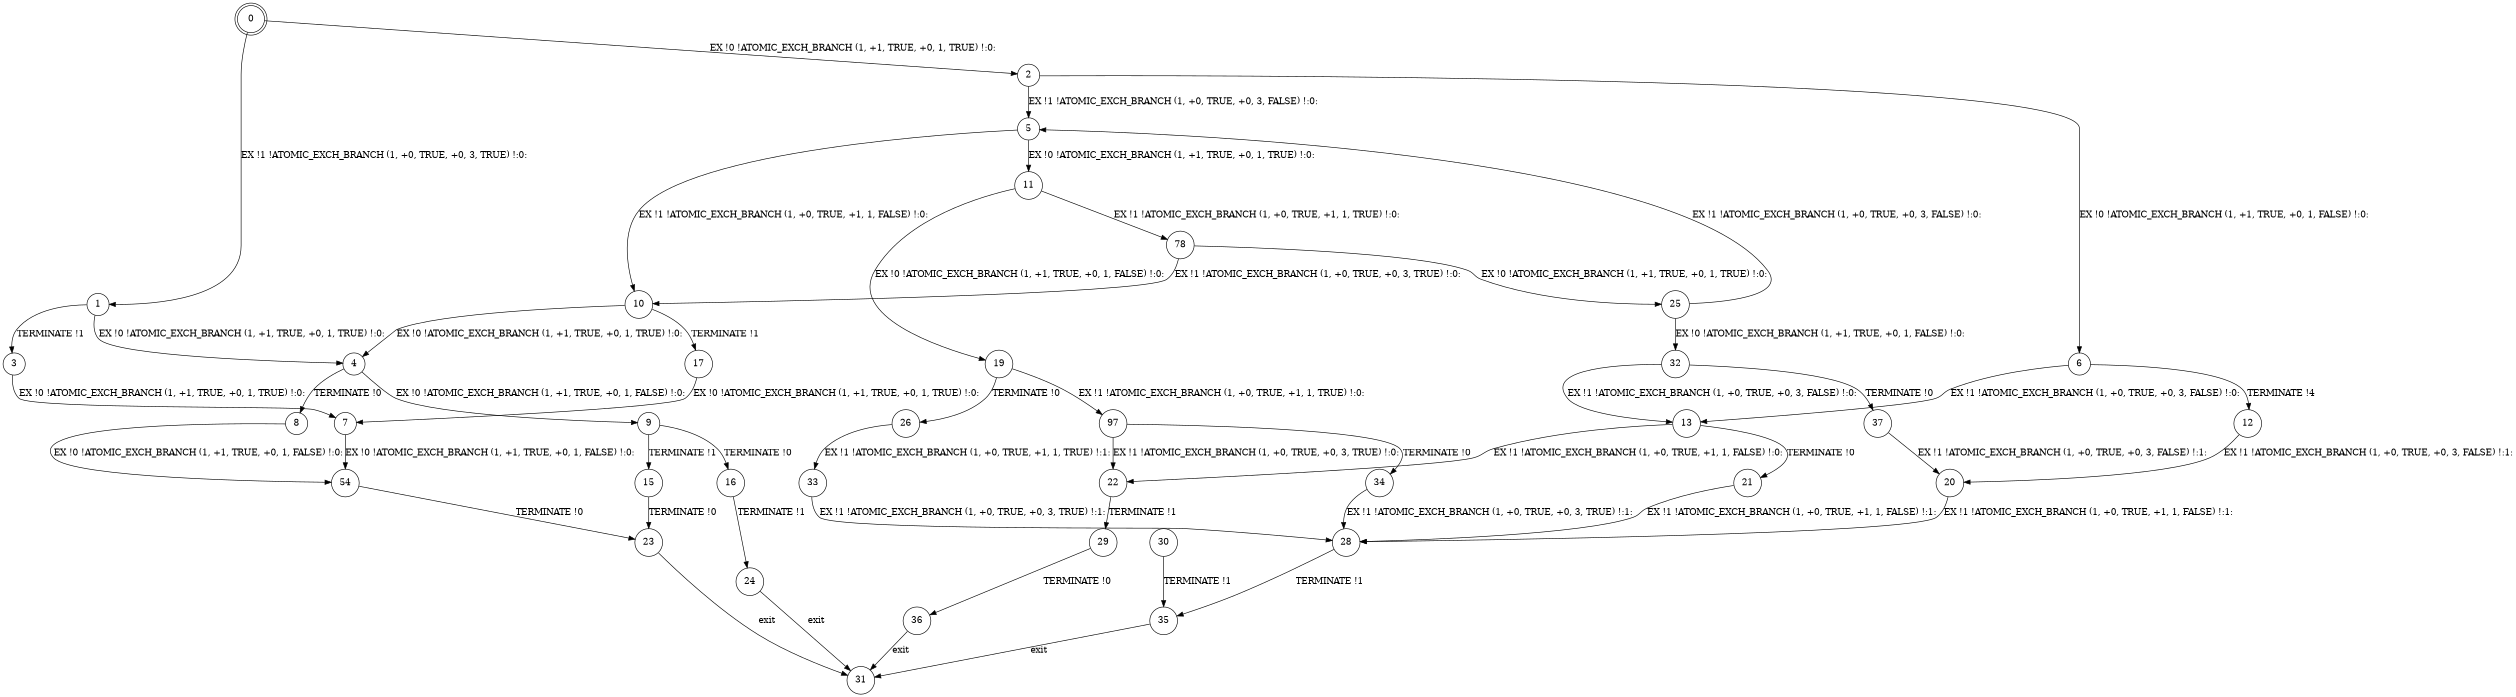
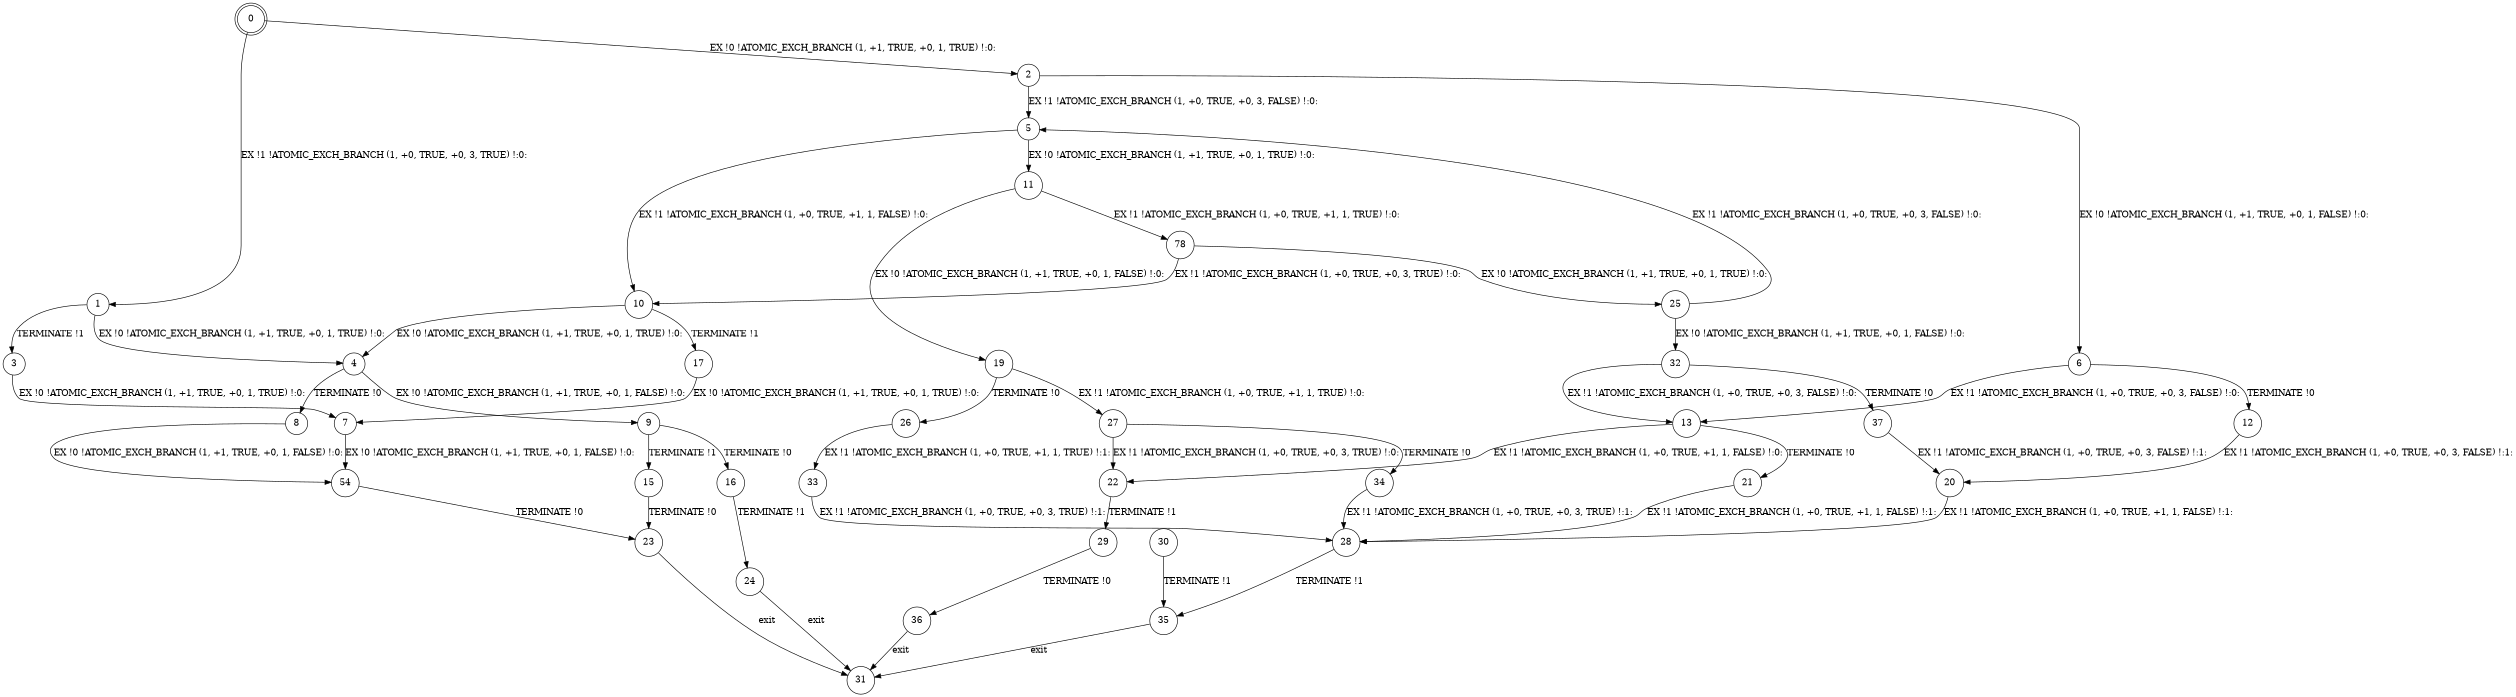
(2281, 394) -> (2281, 394)
(1113, 424) -> (1113, 424)
